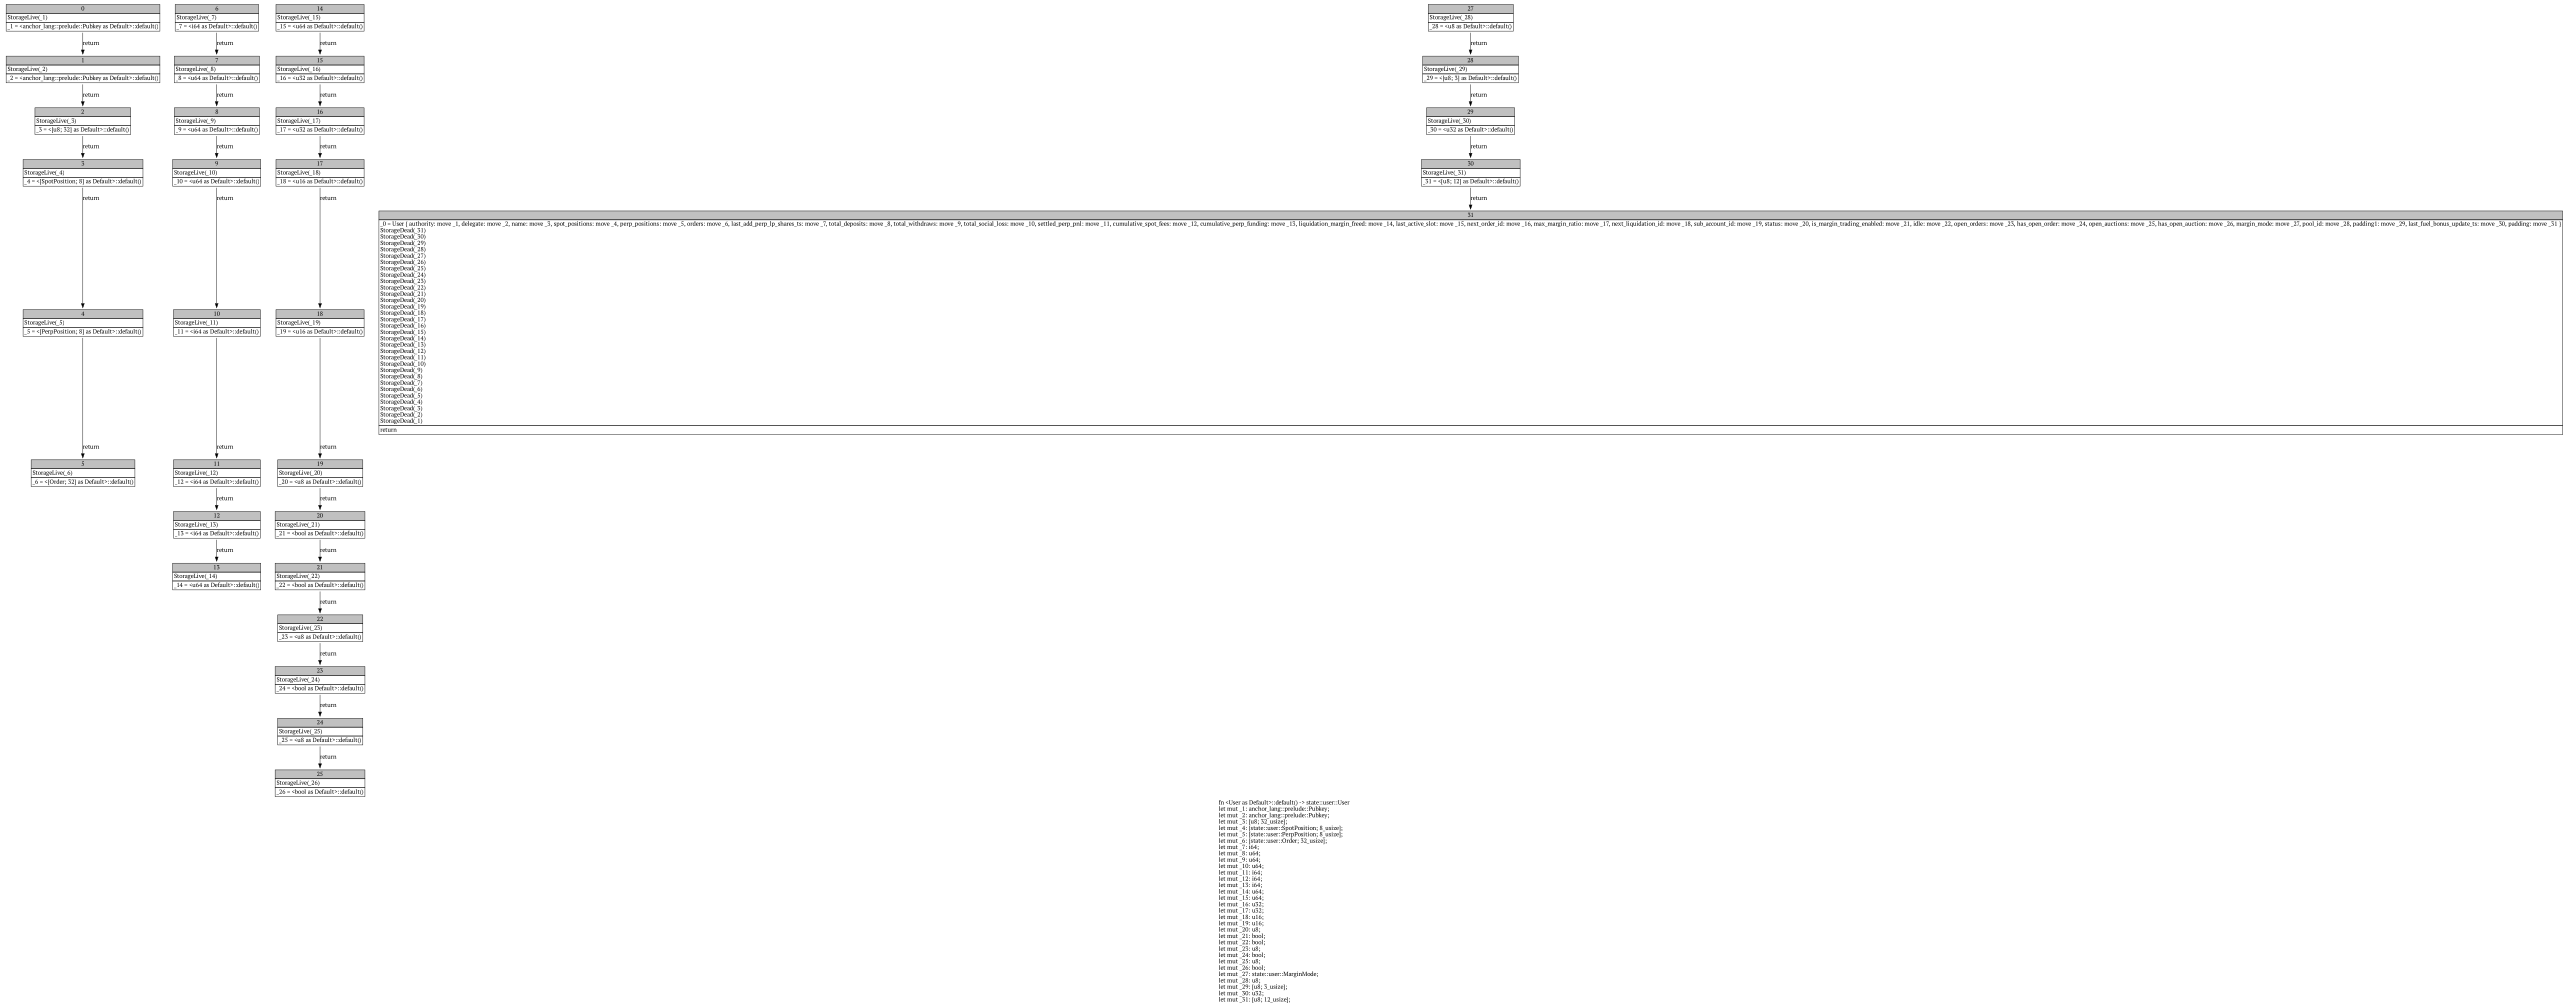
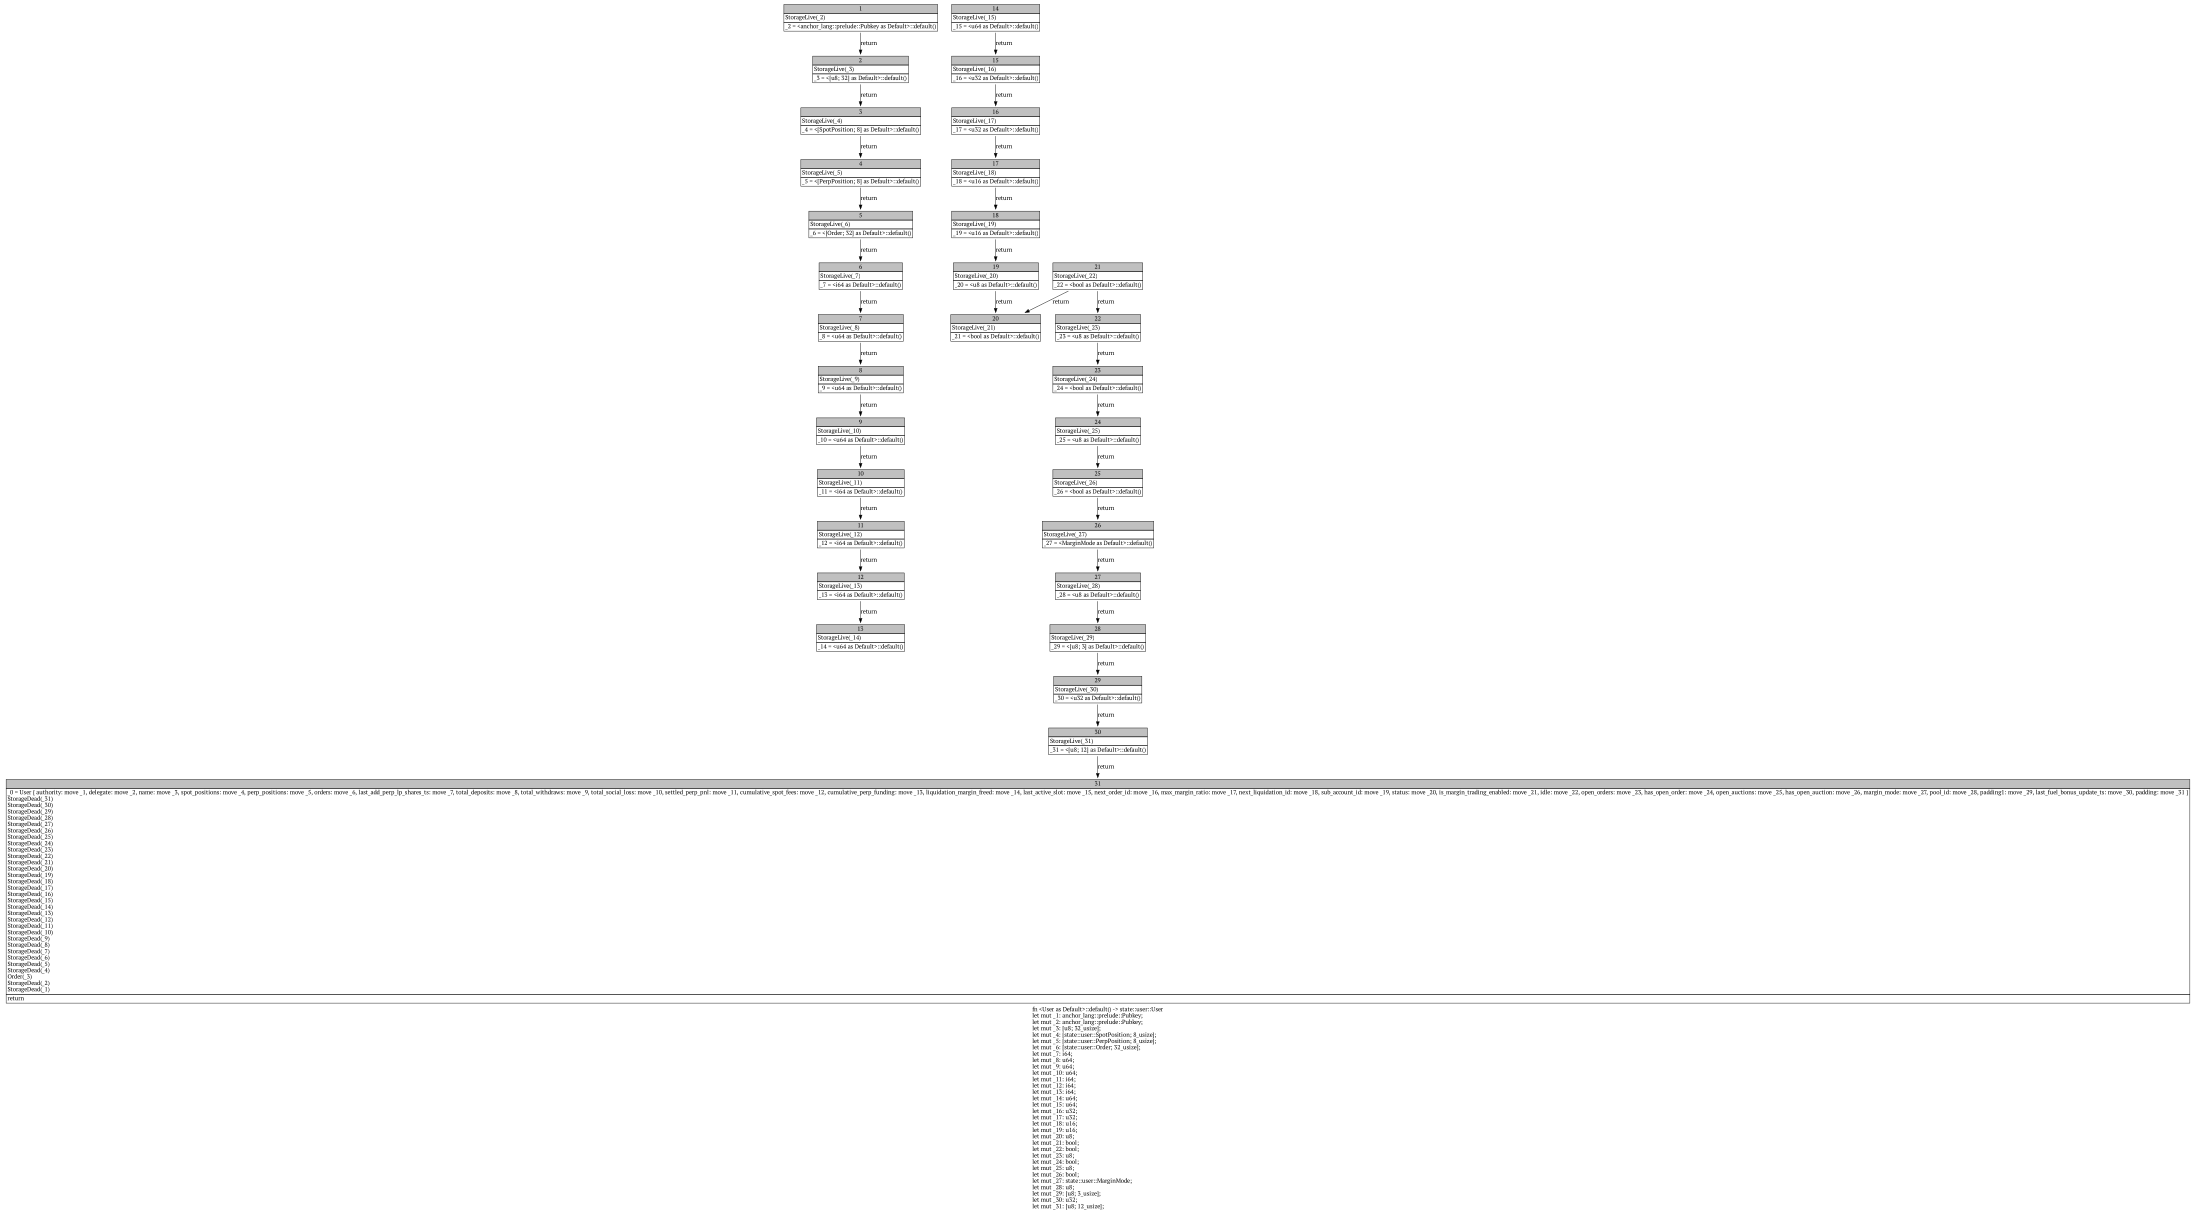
(83, 18) -> none
none -> (861, 248)
(401, 408) -> (20, 977)
none -> (1098, 534)
(320, 548) -> (1049, 301)
